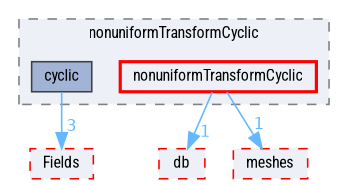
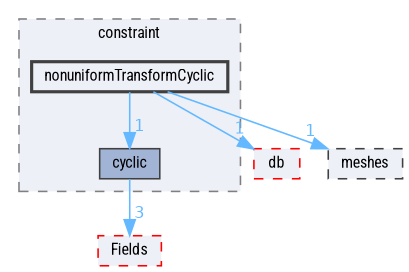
(174, 34) -> (130, 34)
(218, 77) -> (130, 77)
none -> (130, 112)
(271, 164) -> (365, 164)
